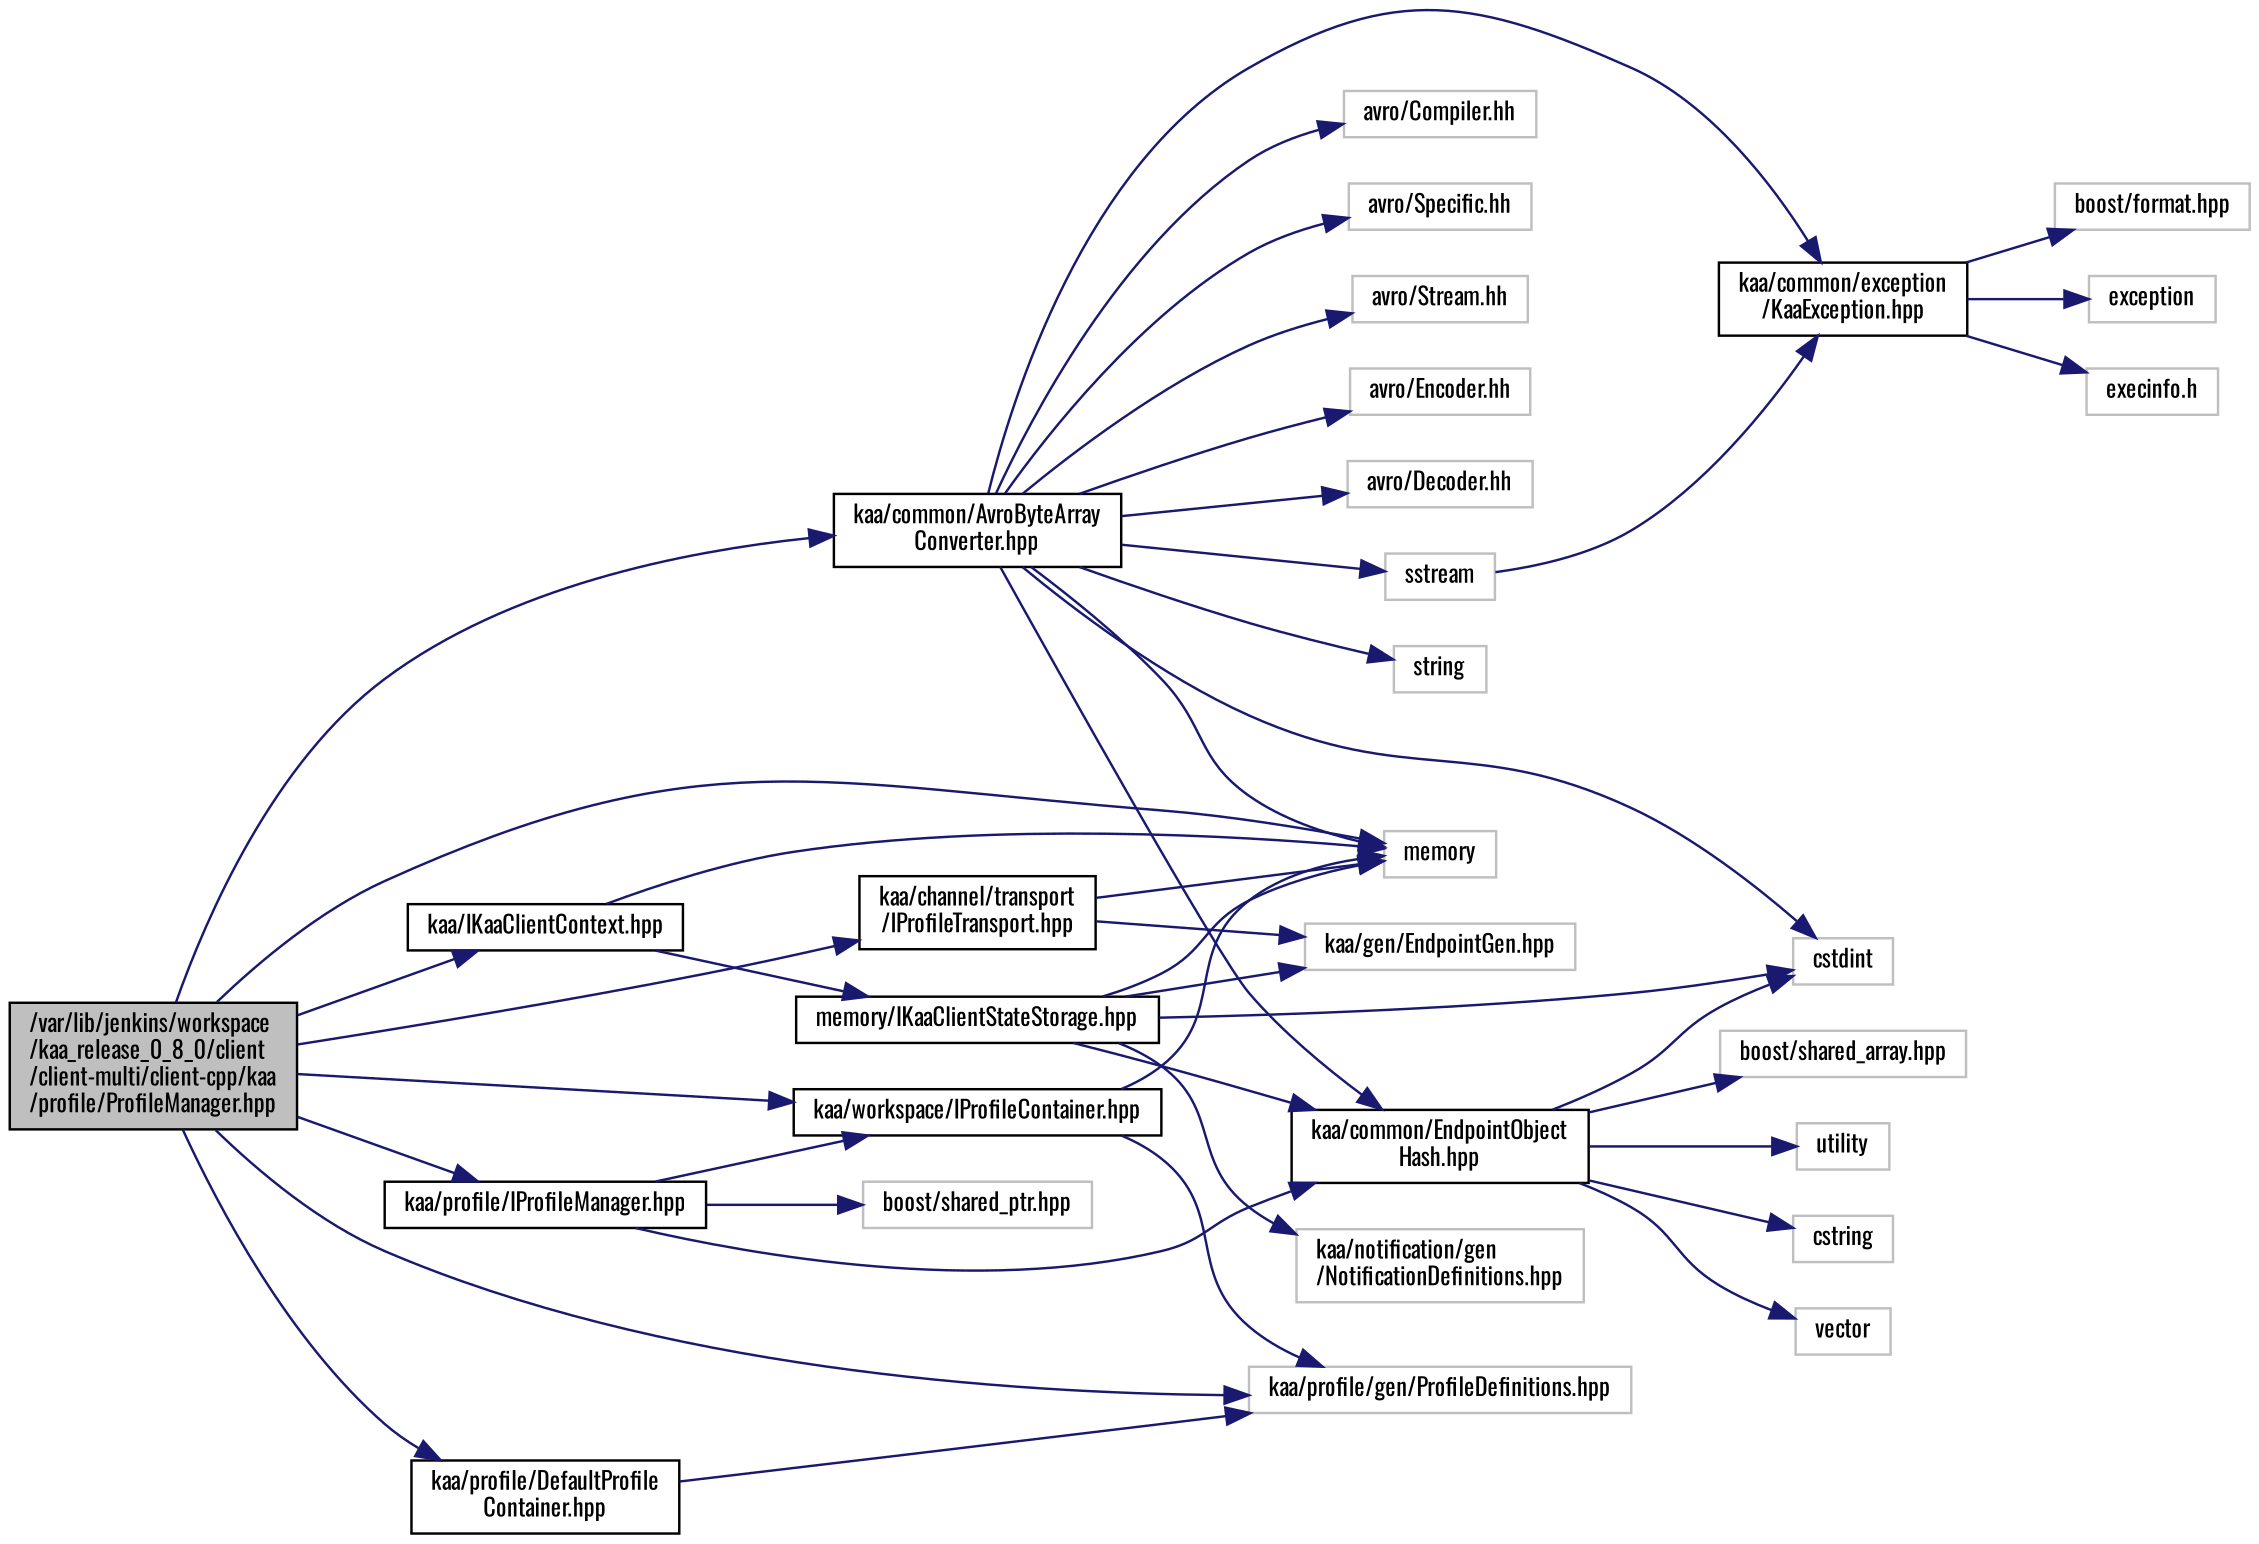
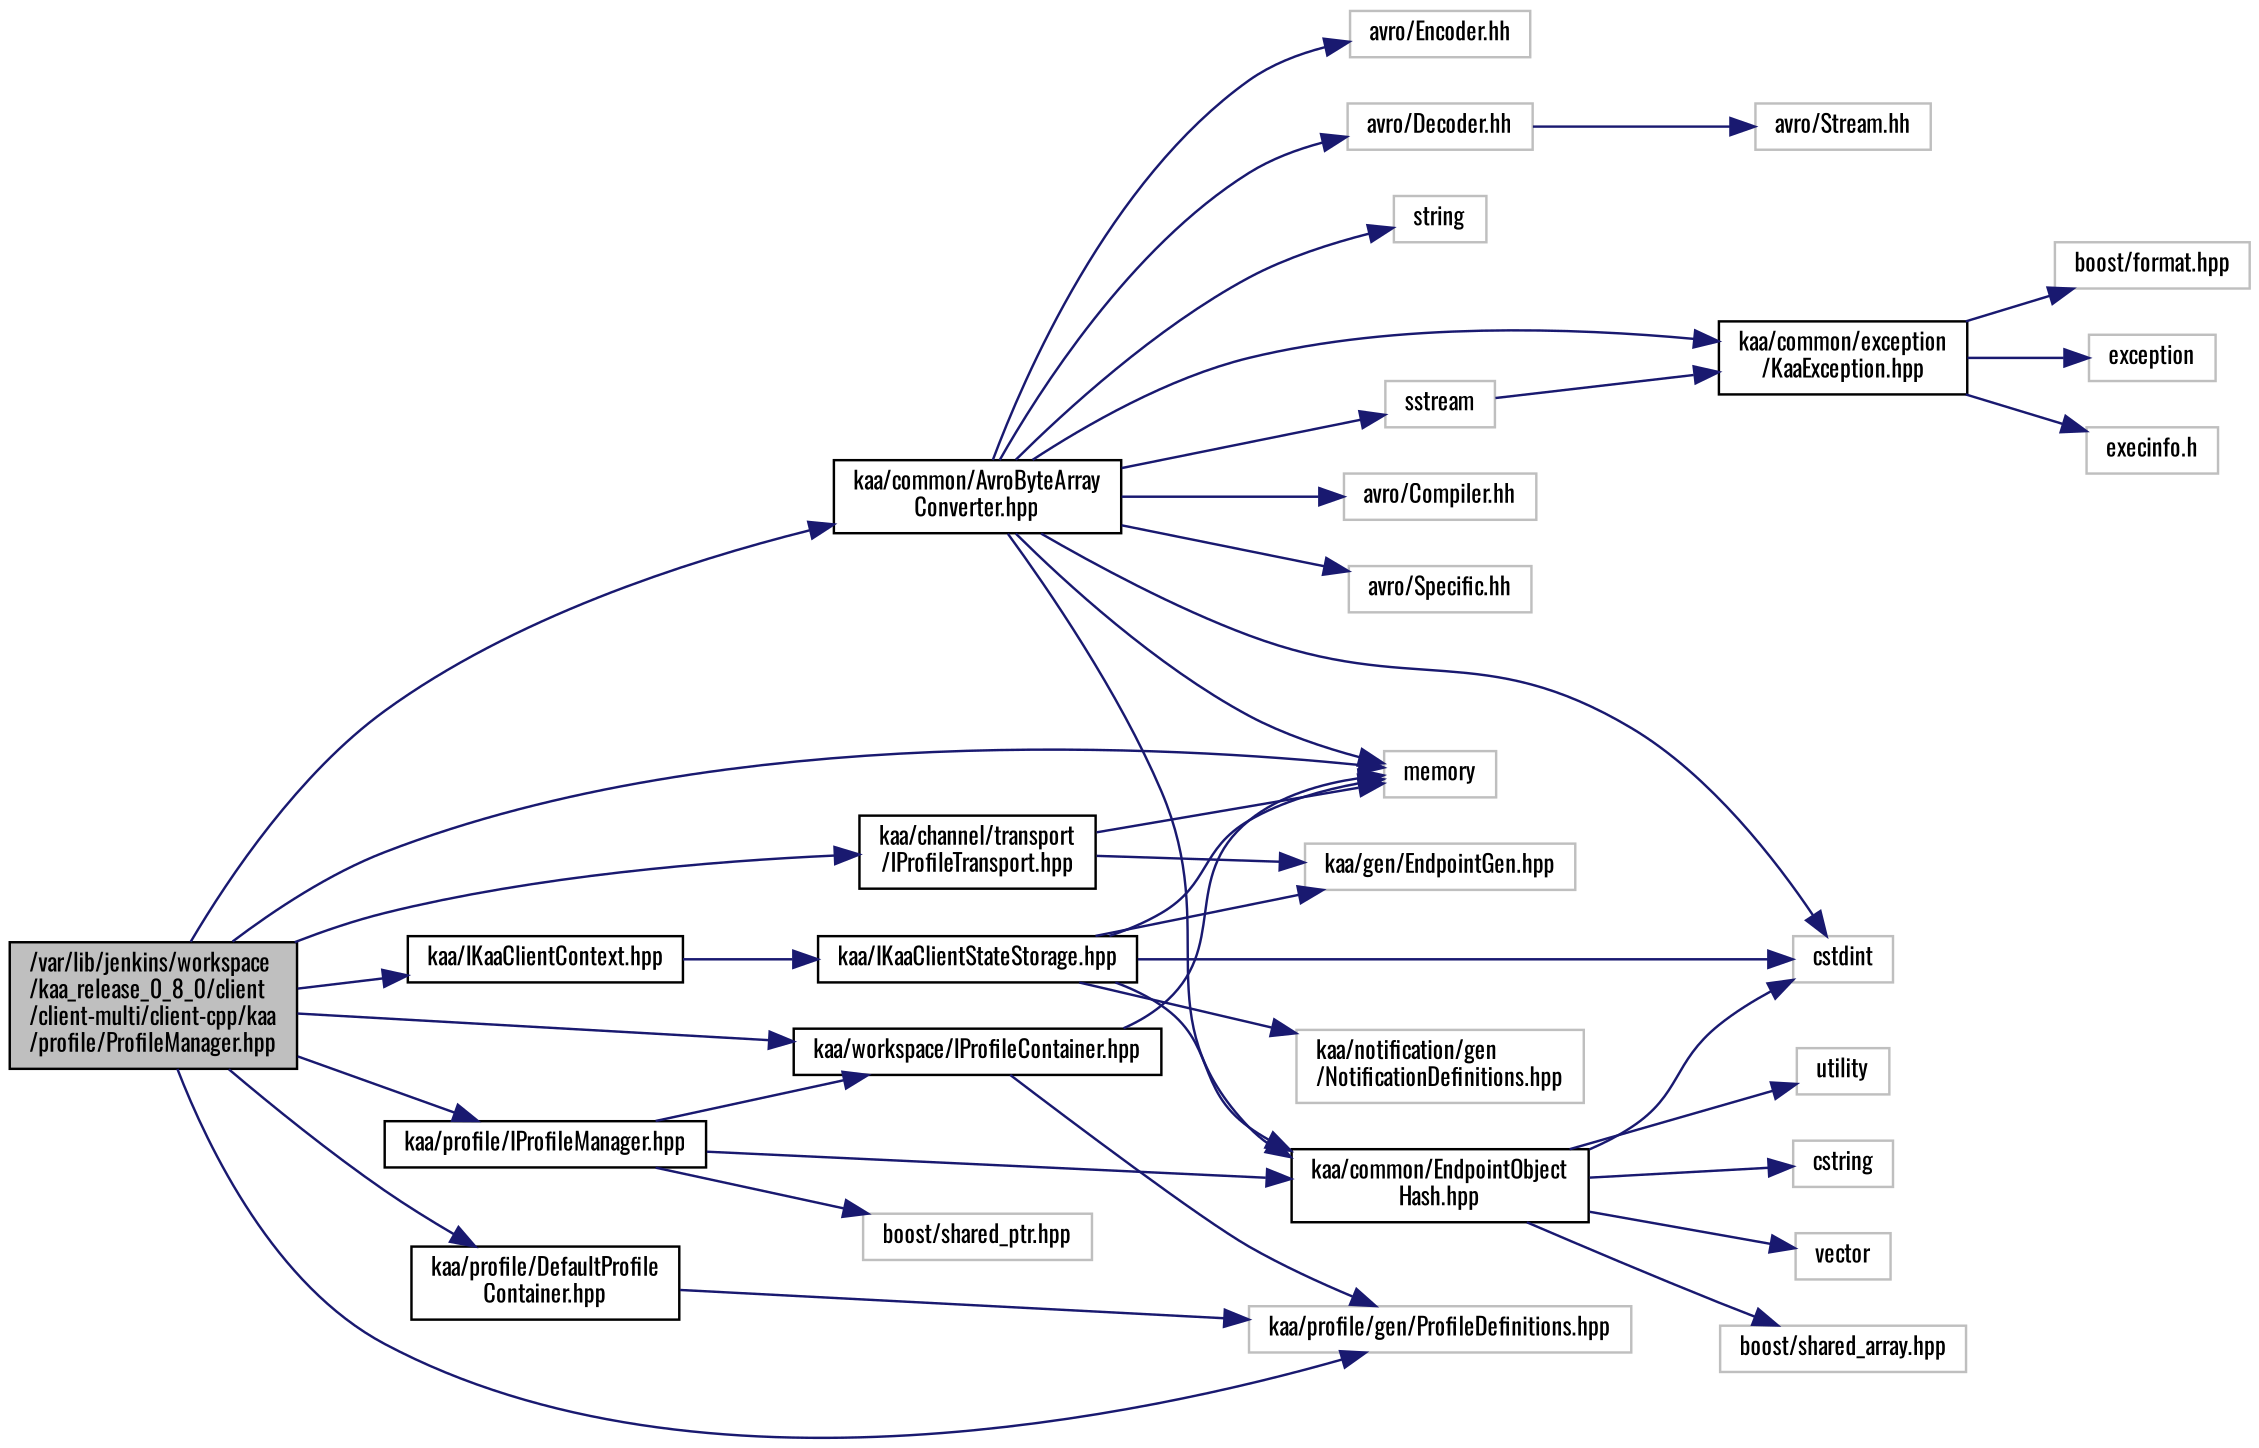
(1166, 390) -> (1631, 127)
(979, 836) -> none
(978, 1020) -> (978, 959)
